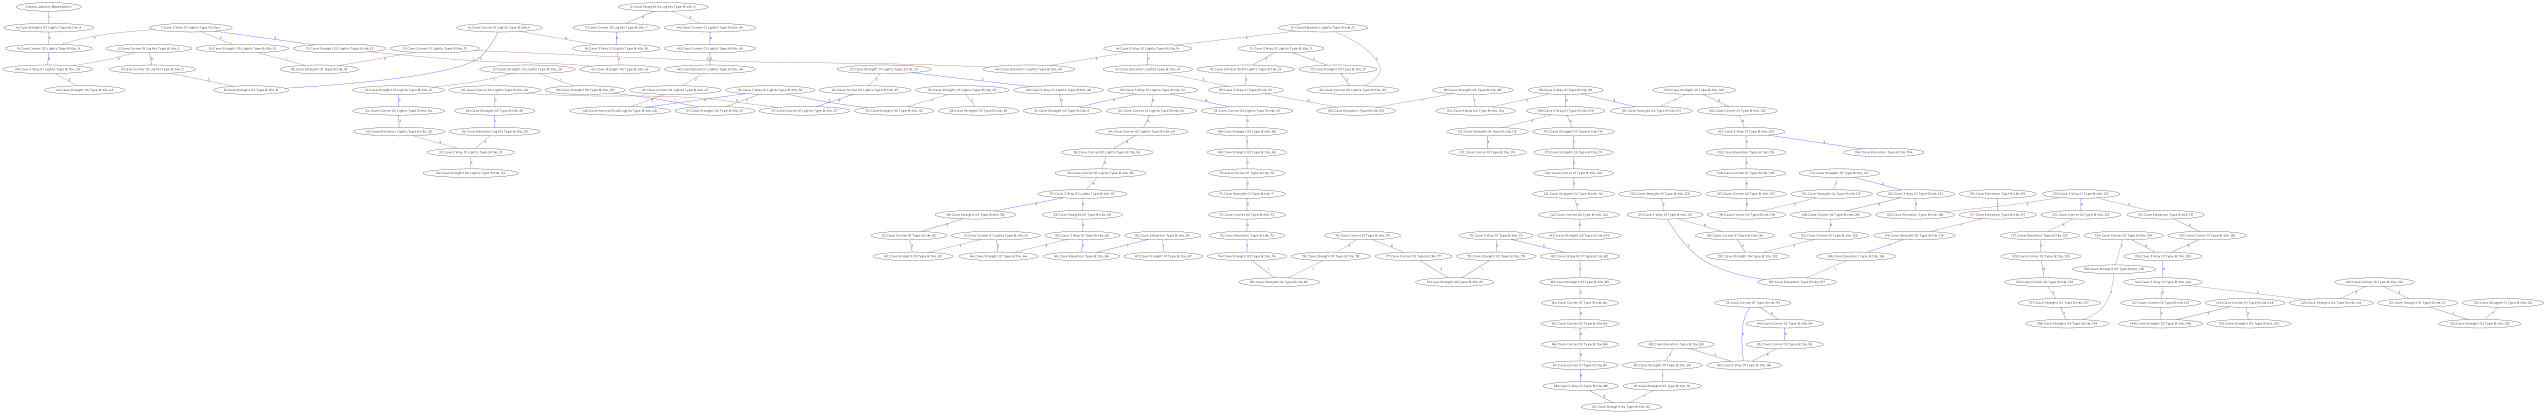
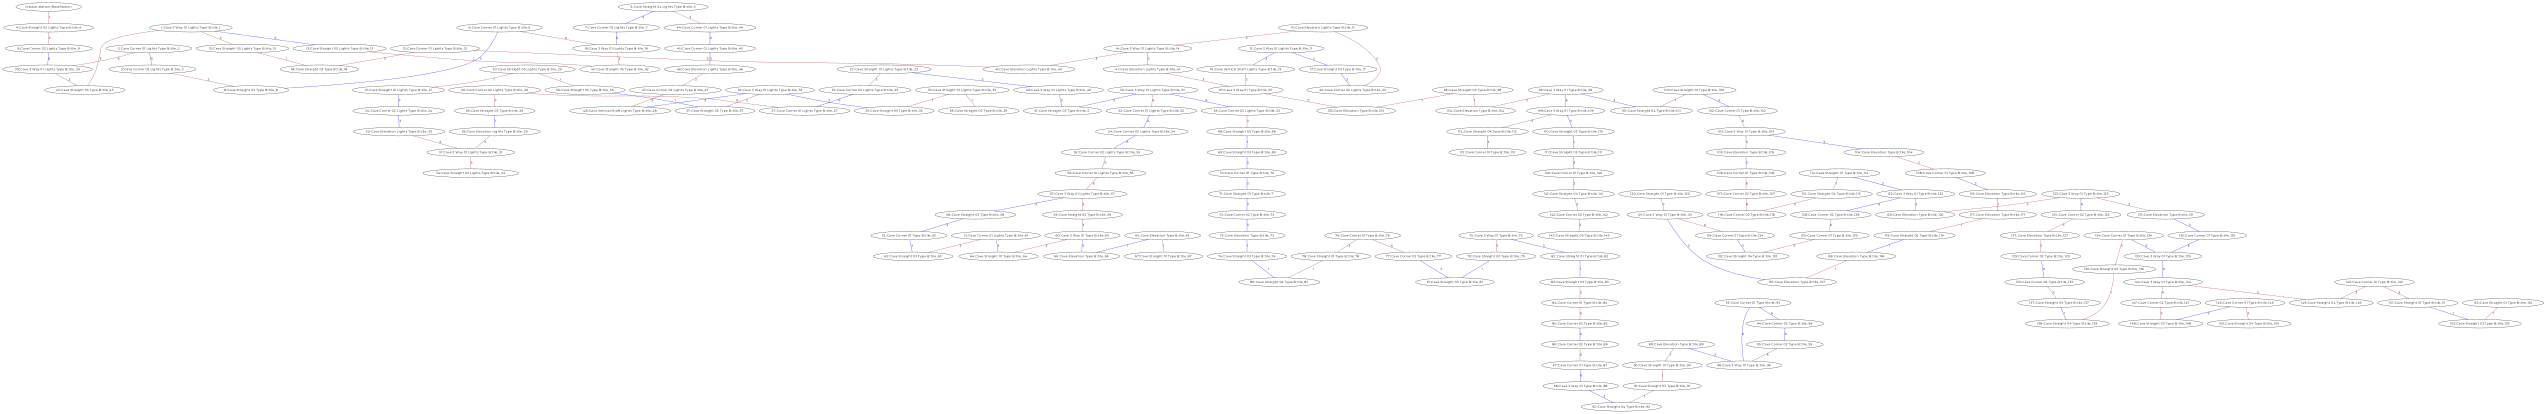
(107, 34) -> (109, 41)
none -> (1945, 173)
